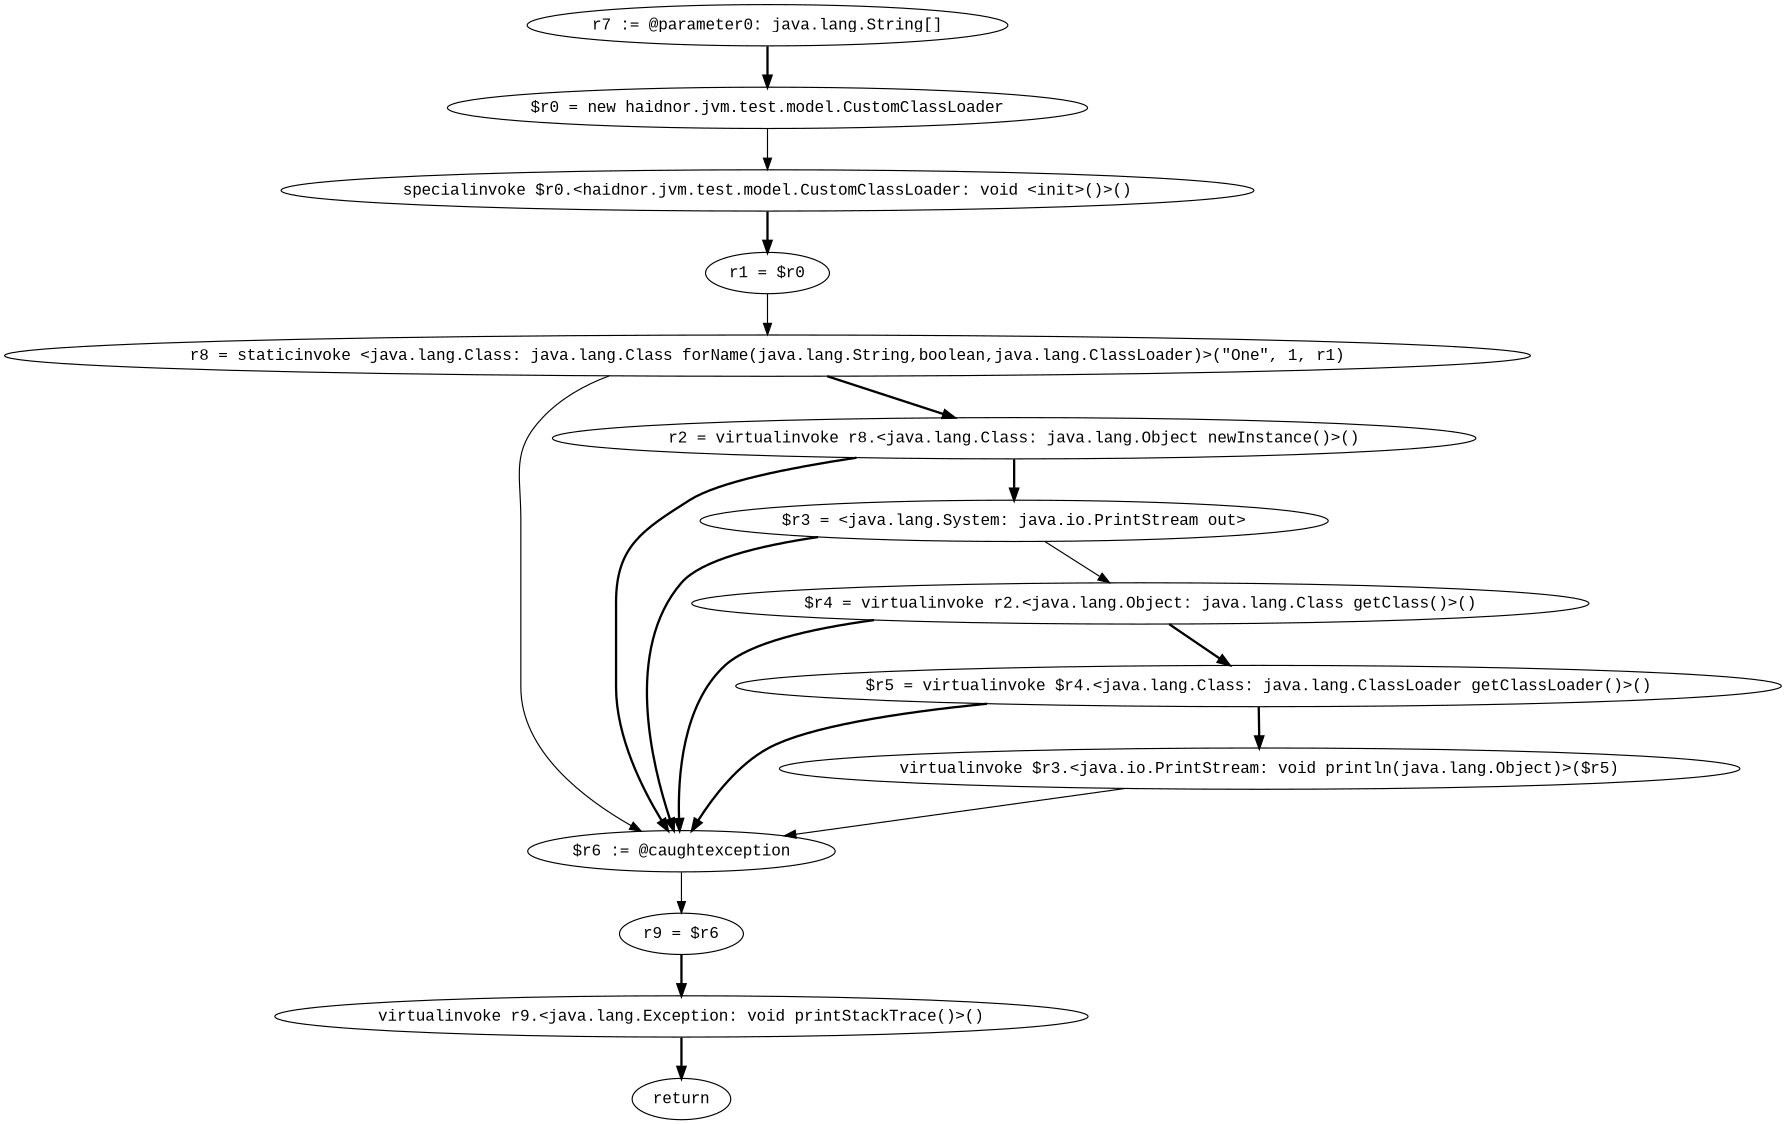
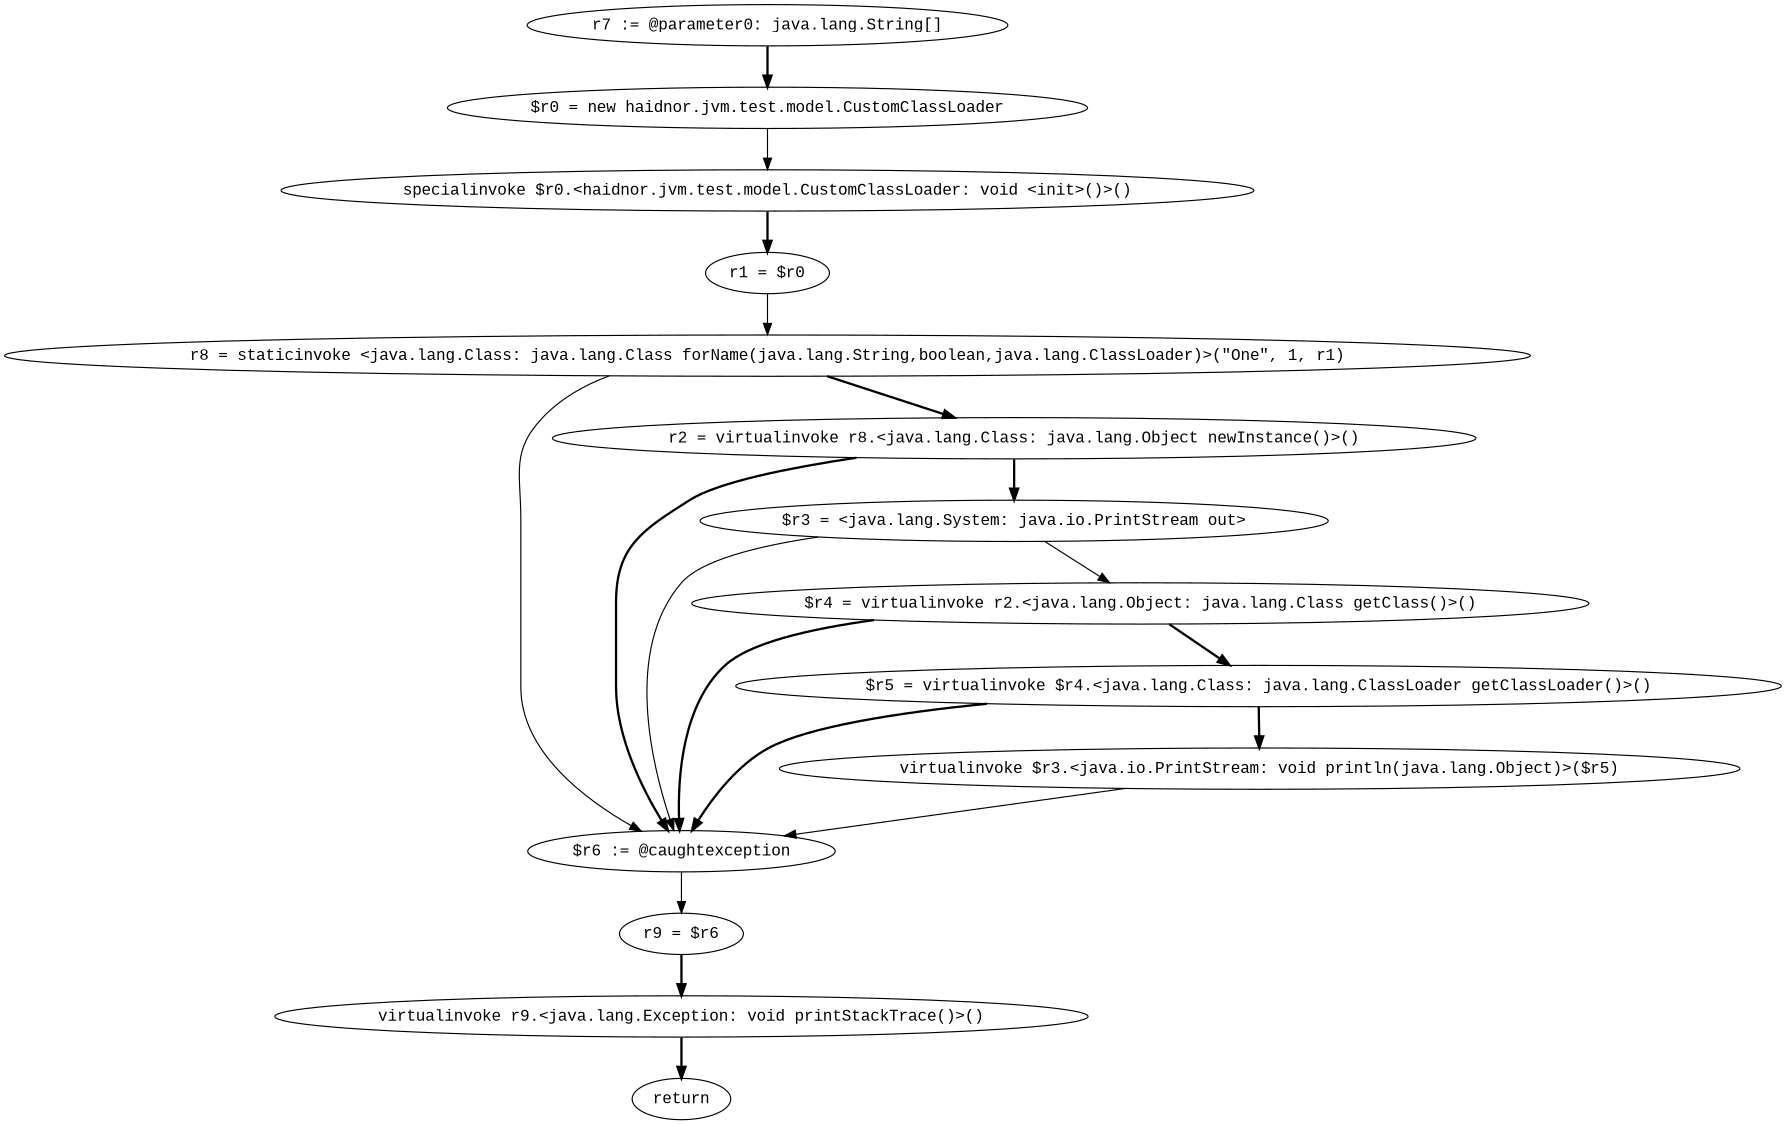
(658, 627) -> (658, 627)
